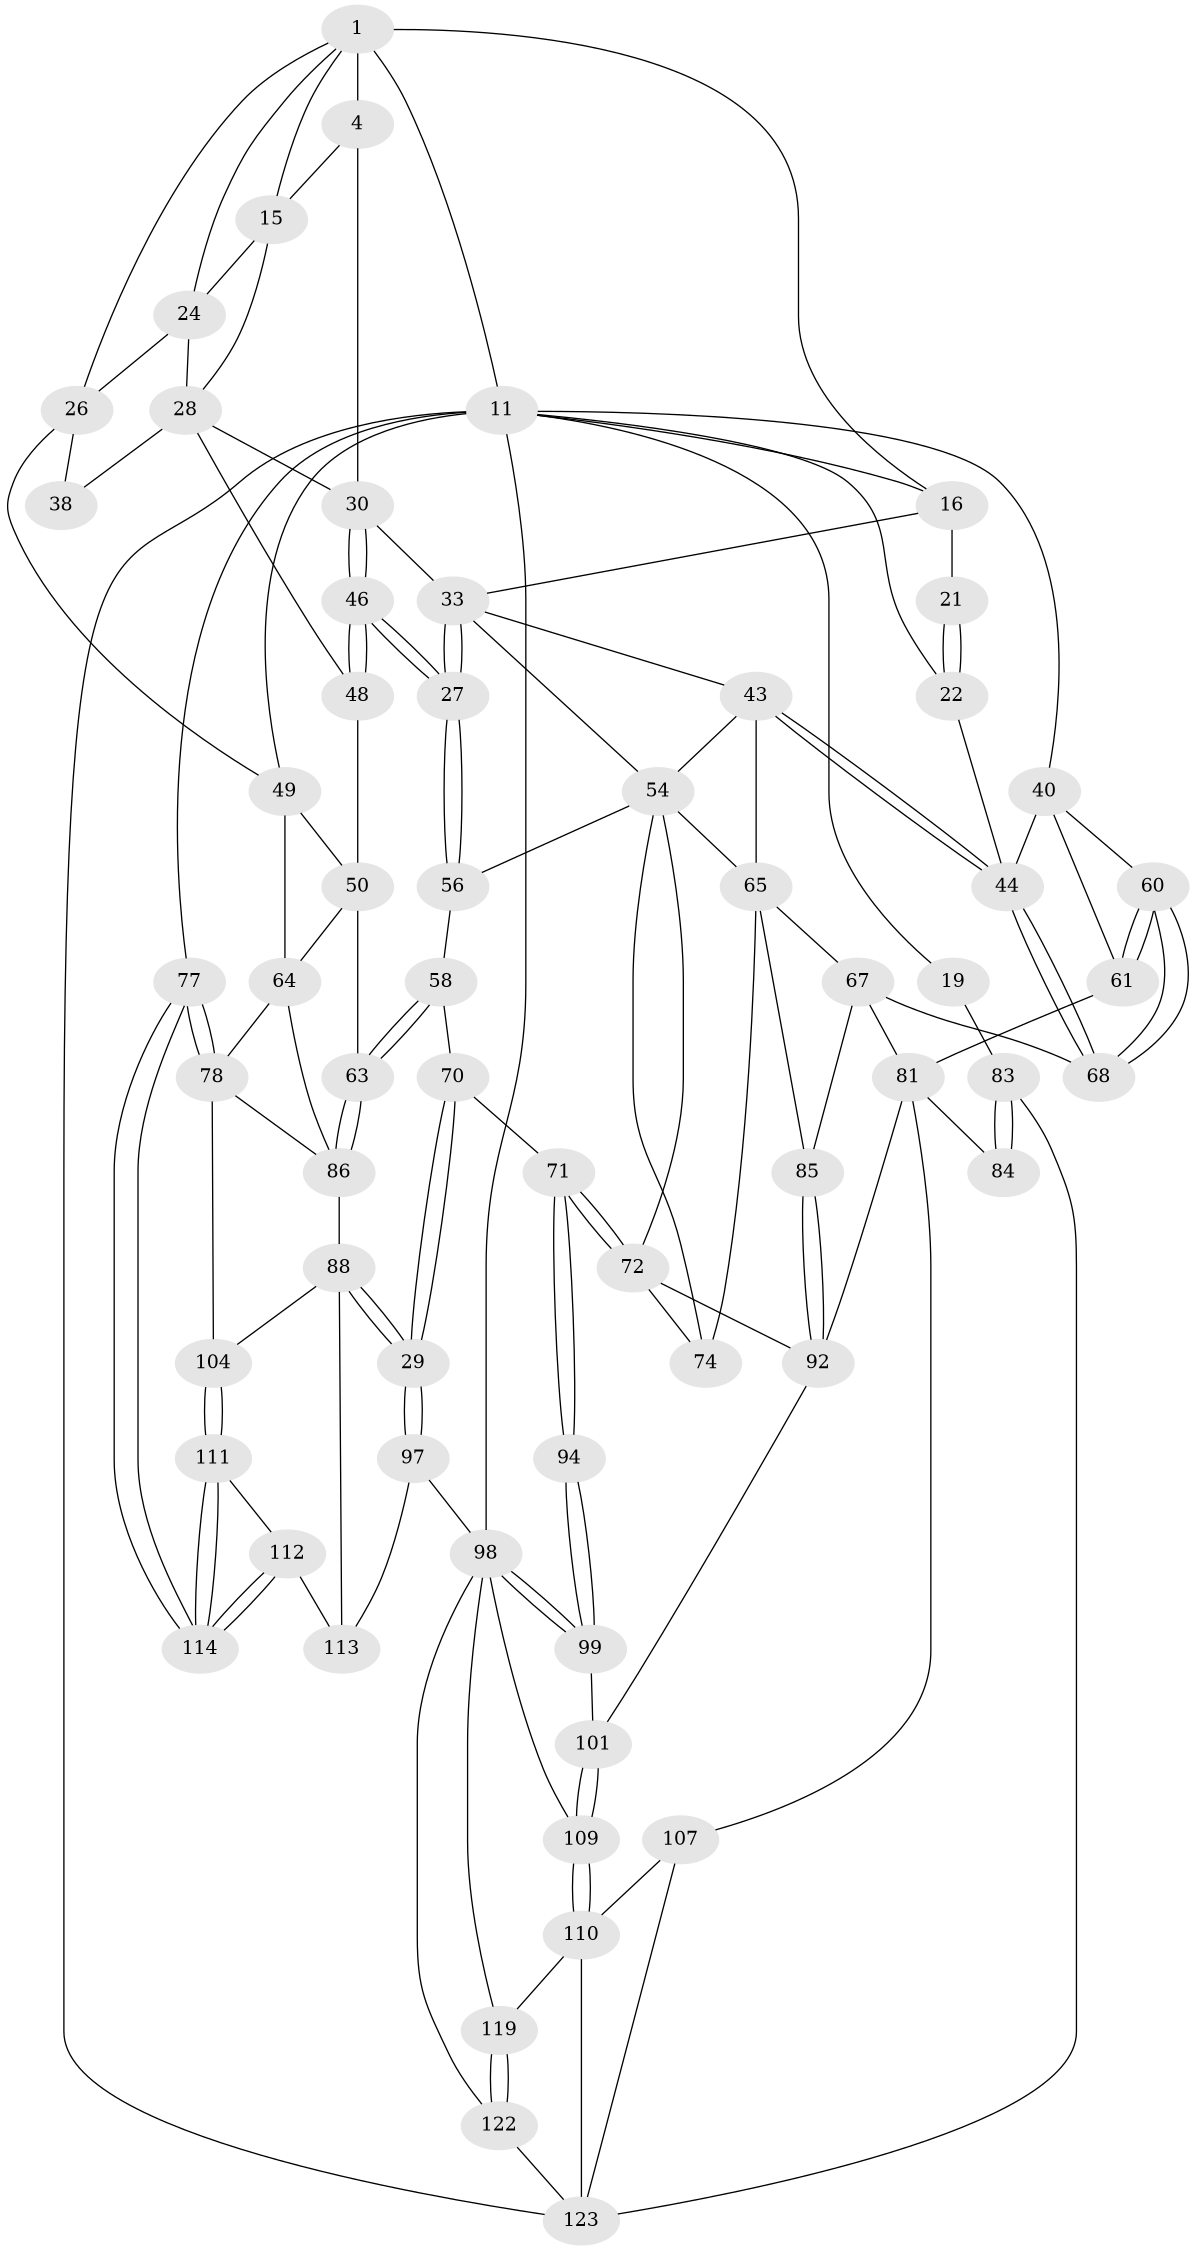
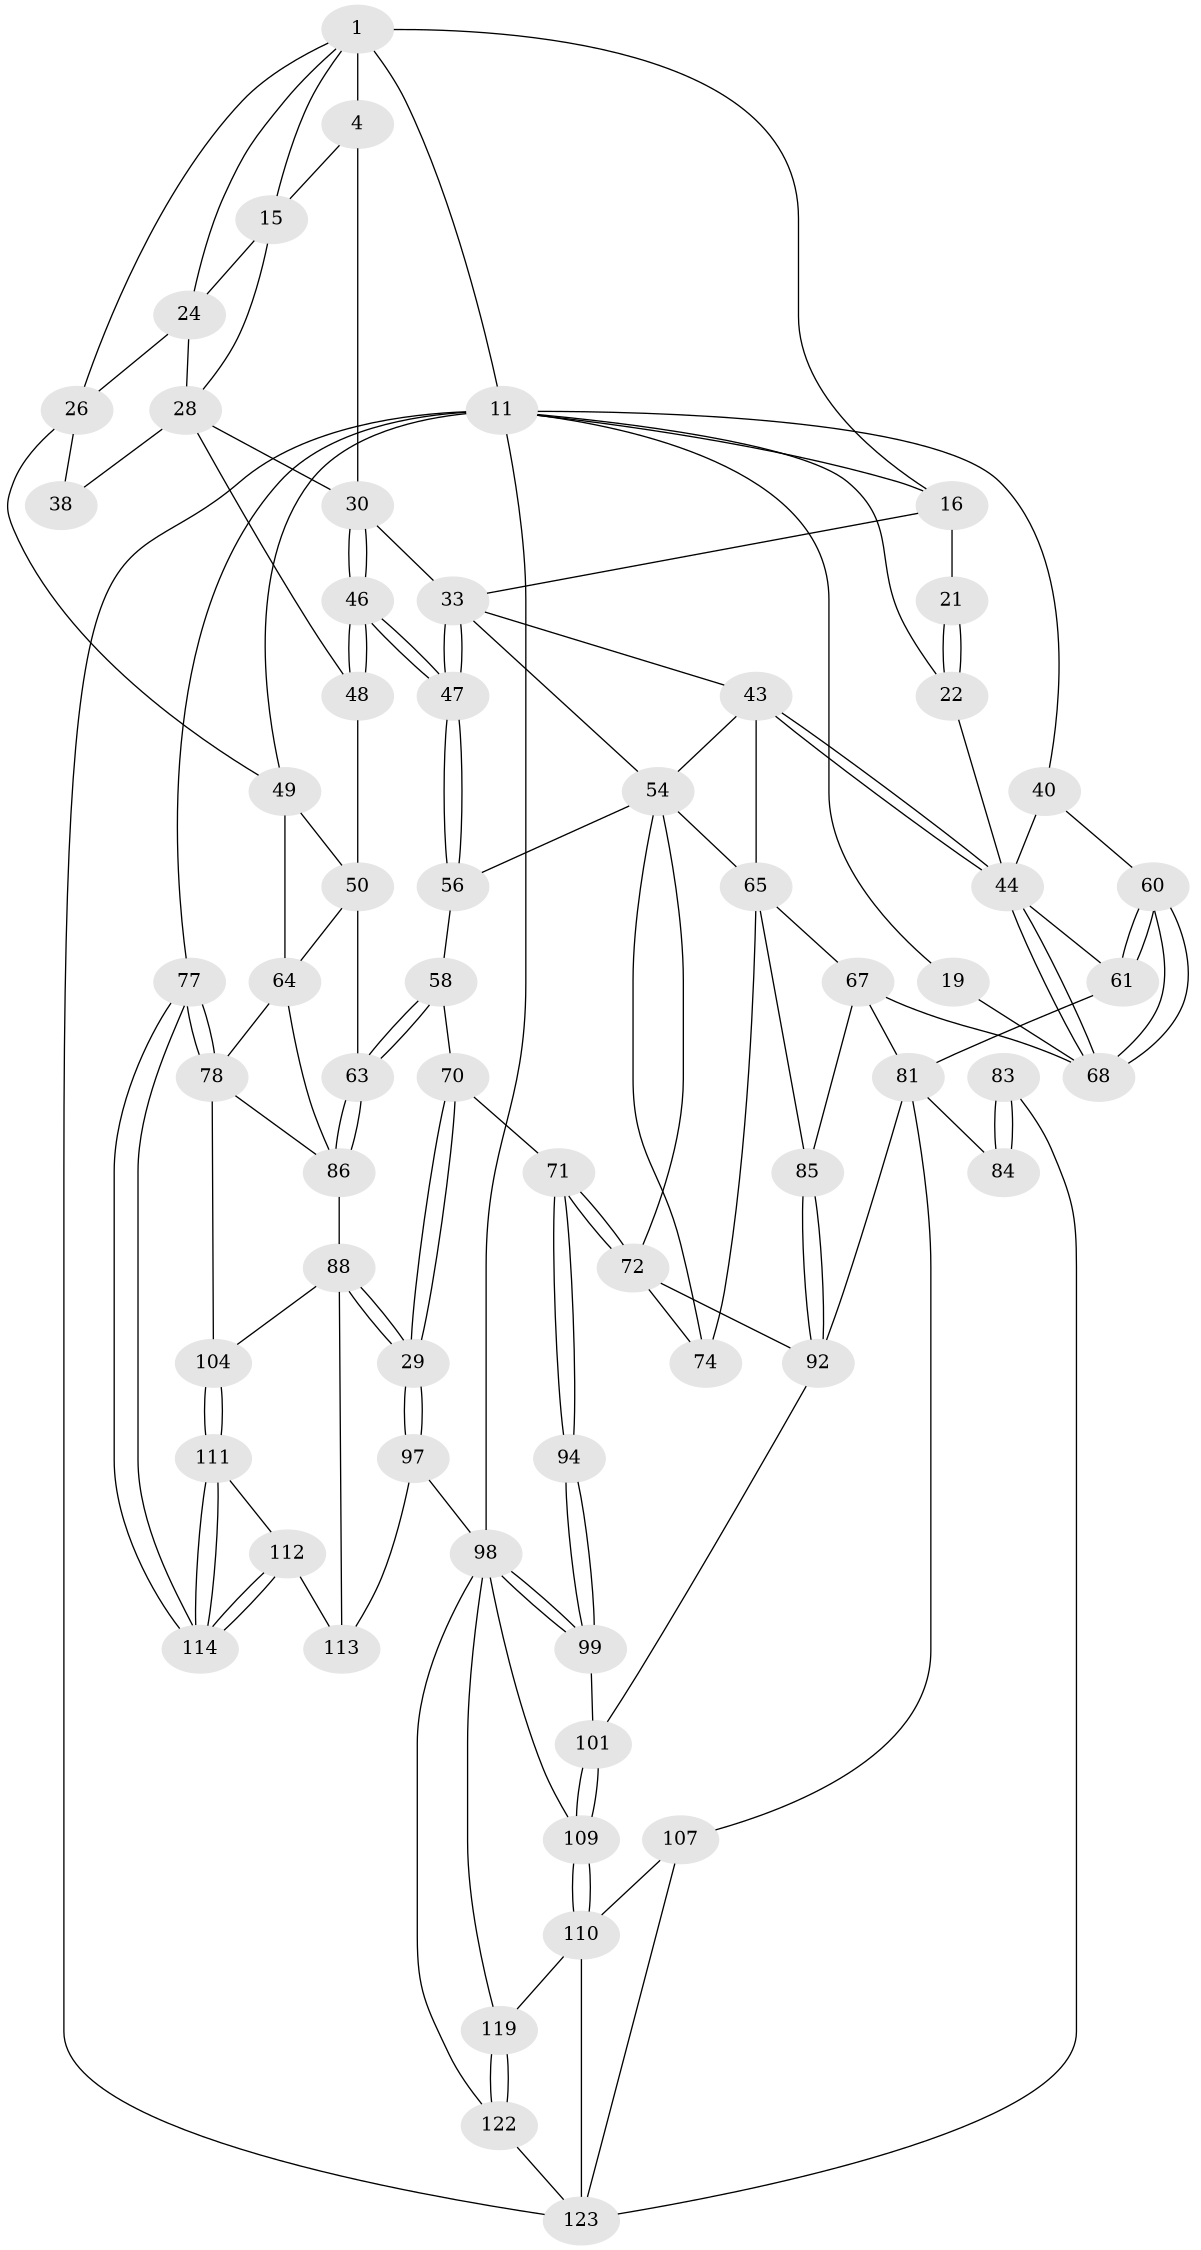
(453, 696) -> (453, 696)
(1084, 887) -> (1065, 934)
(973, 1020) -> (1029, 1031)
